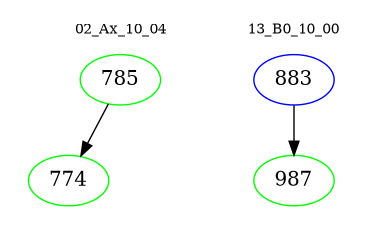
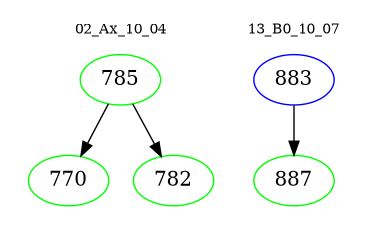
(294, 30) -> (294, 30)
(69, 181) -> (69, 181)
none -> (174, 181)
(294, 181) -> (294, 181)
